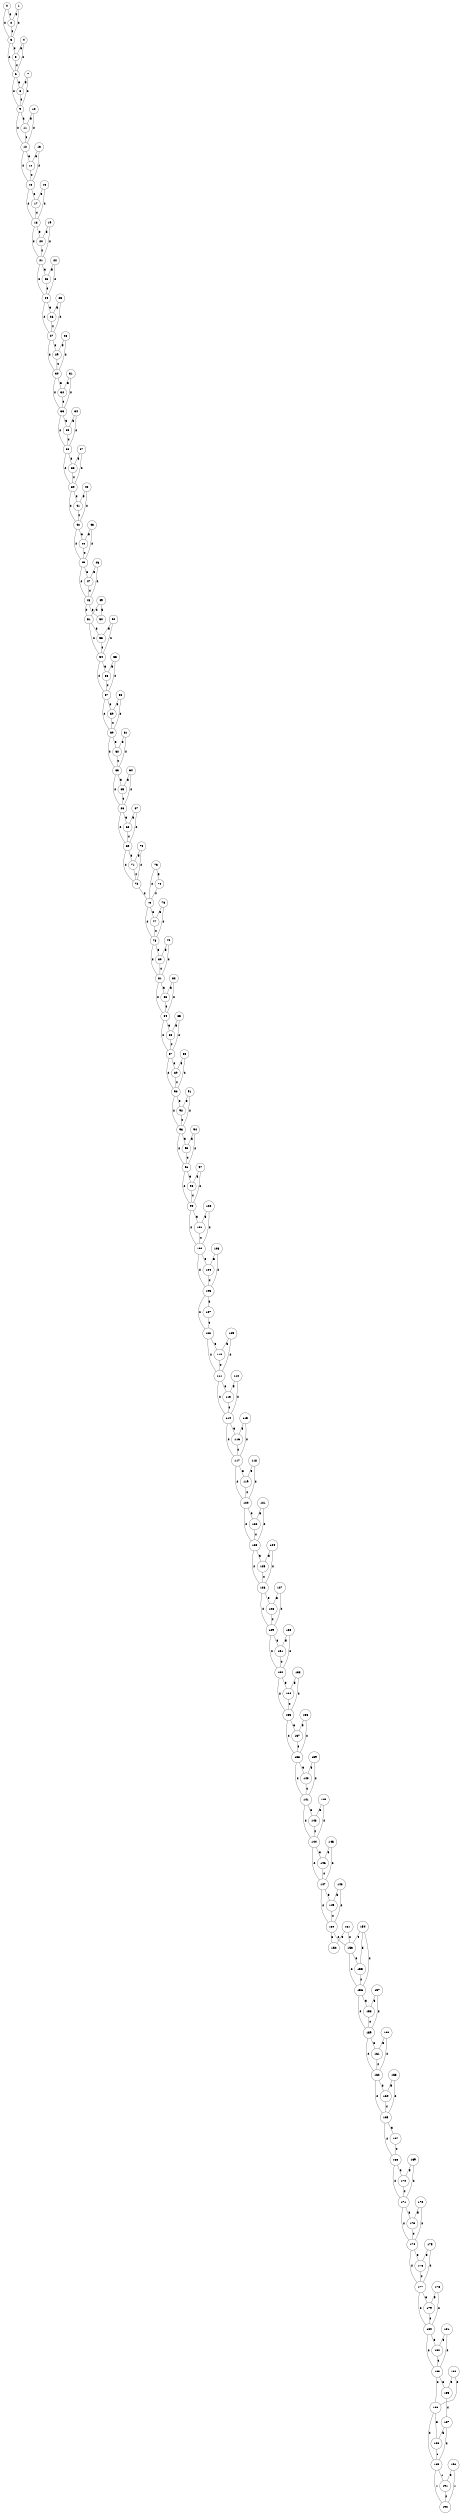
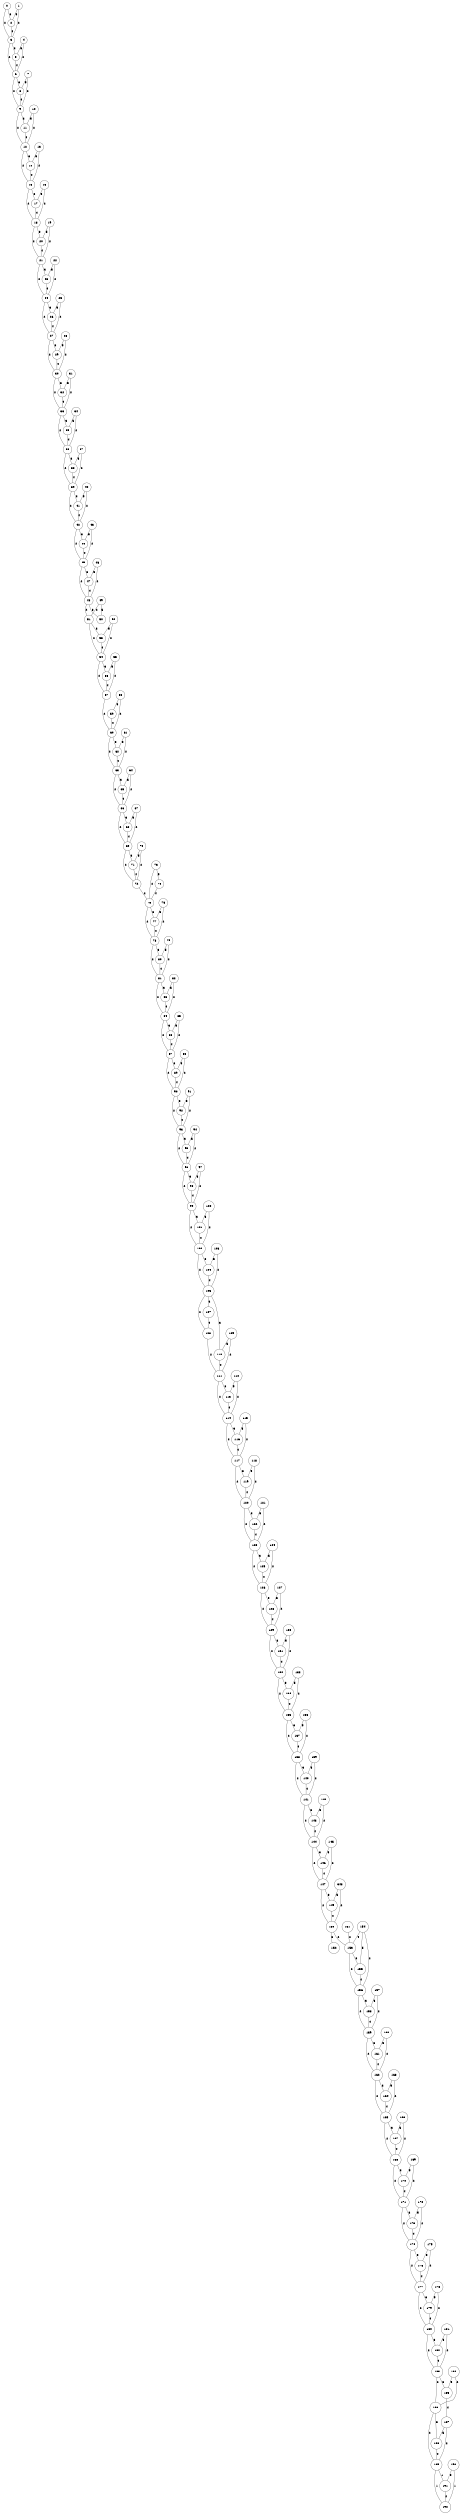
(109, 704) -> none
(214, 1344) -> (219, 1322)
(340, 1884) -> (340, 1884)
(341, 1937) -> none
none -> (402, 2117)
(437, 2454) -> (437, 2454)
